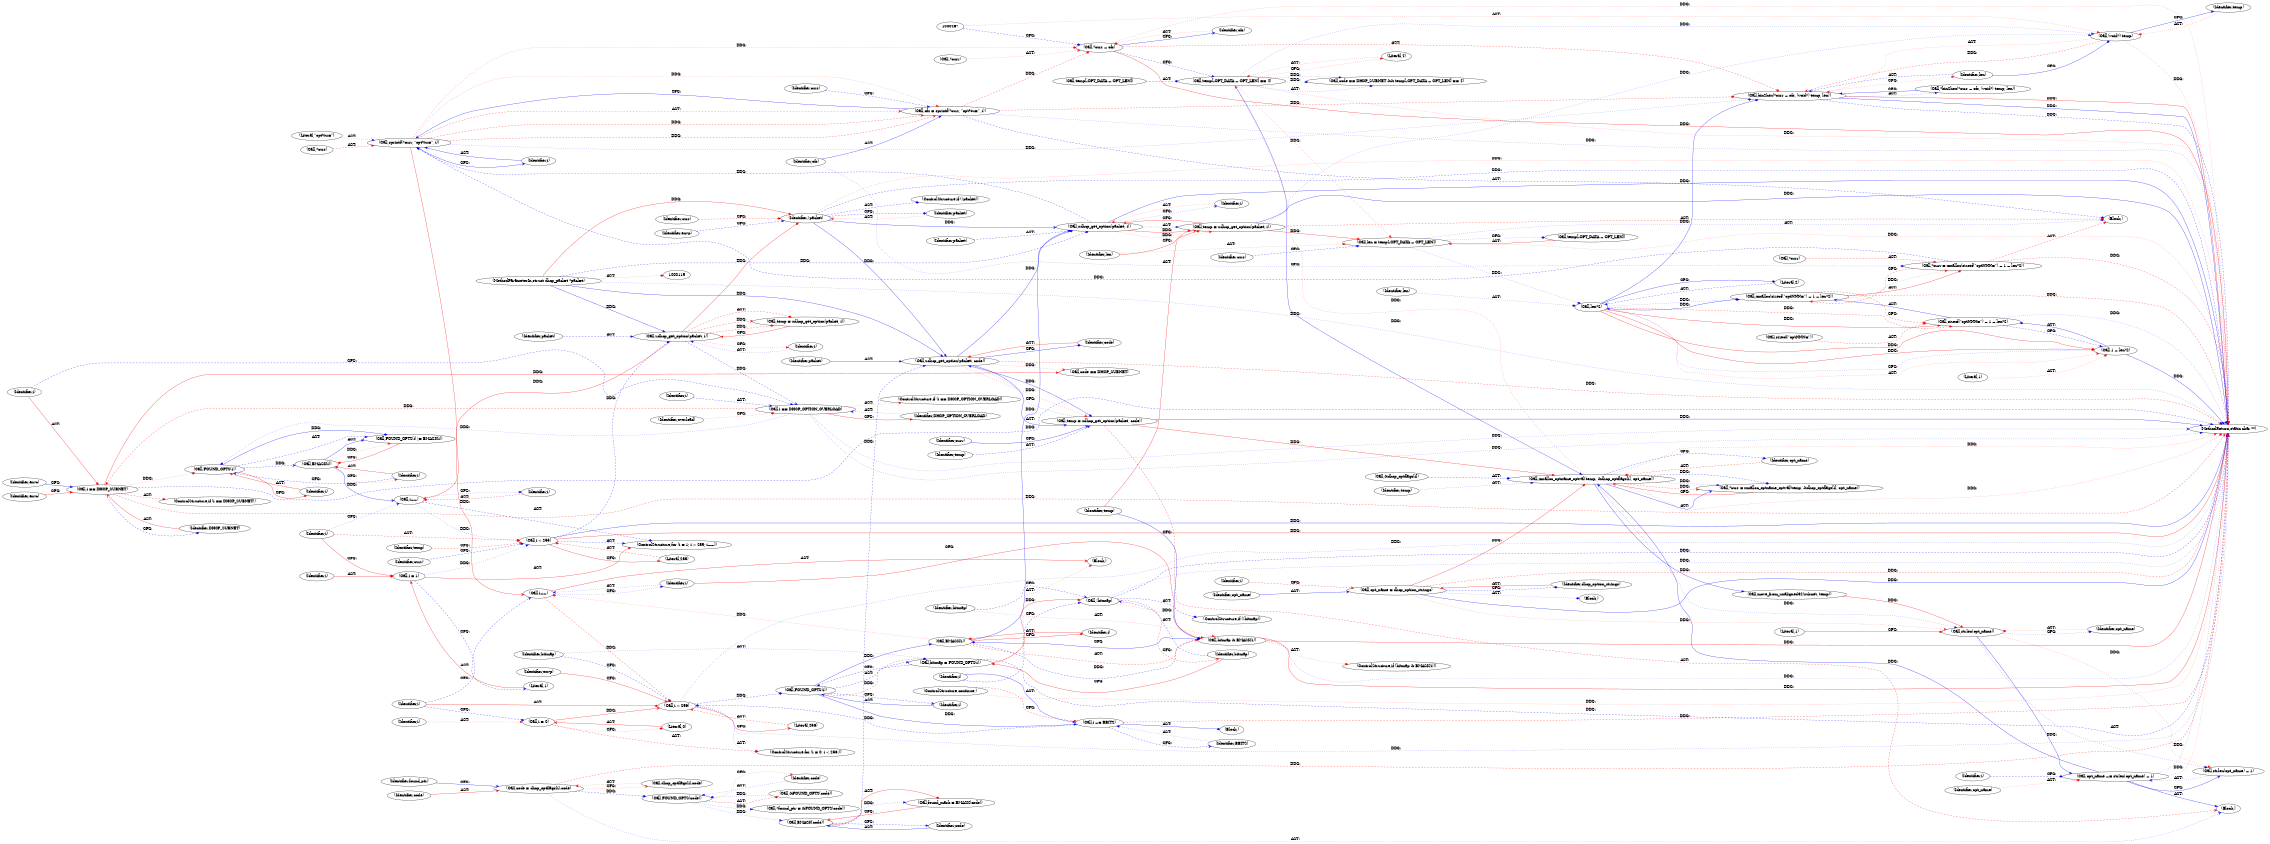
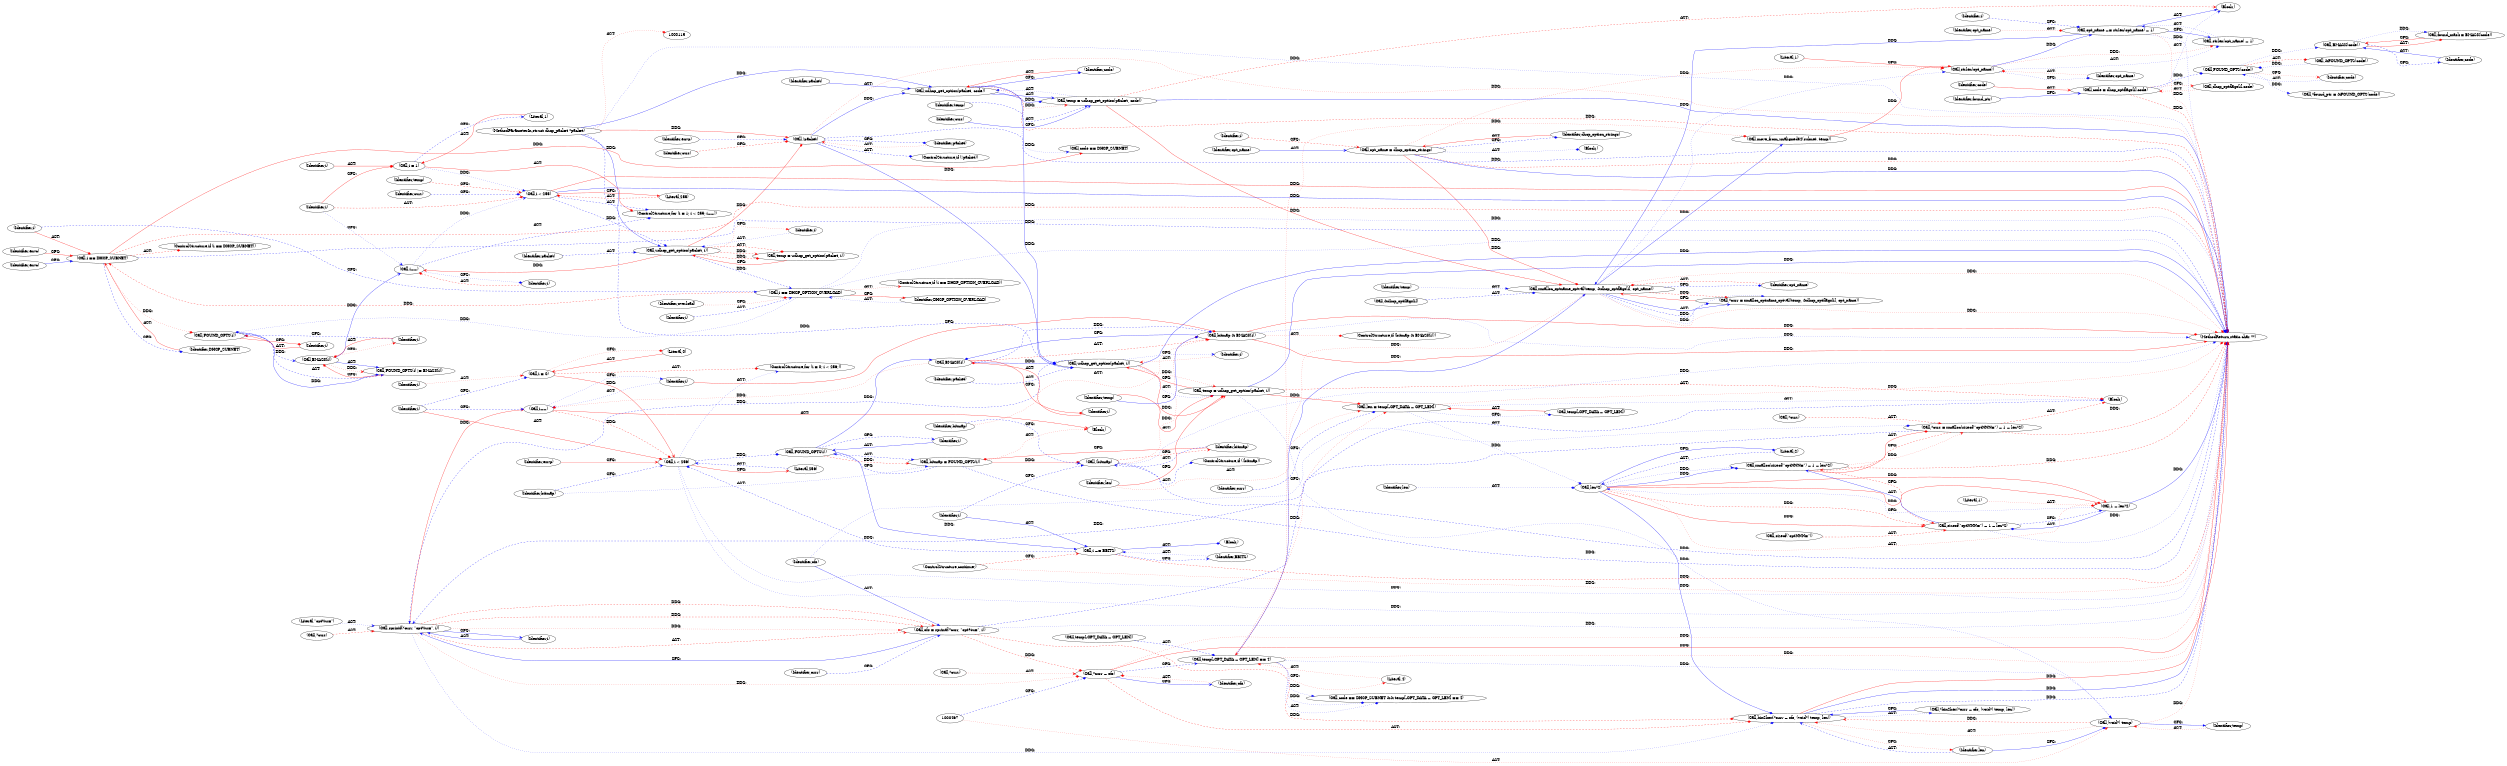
none -> (1301, 189)
(806, 218) -> (806, 139)
(1026, 367) -> (1027, 148)
(1031, 399) -> (1031, 89)
(867, 596) -> none
(1023, 705) -> (1028, 559)
(741, 719) -> (743, 466)
